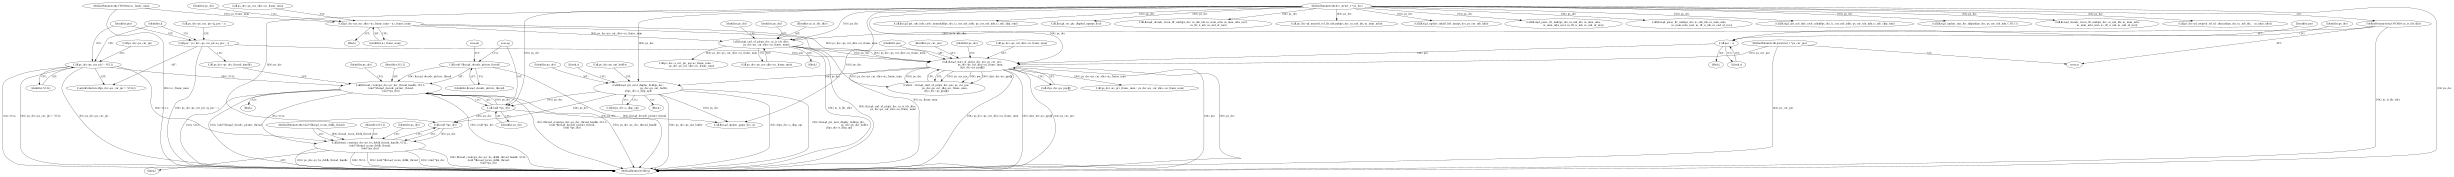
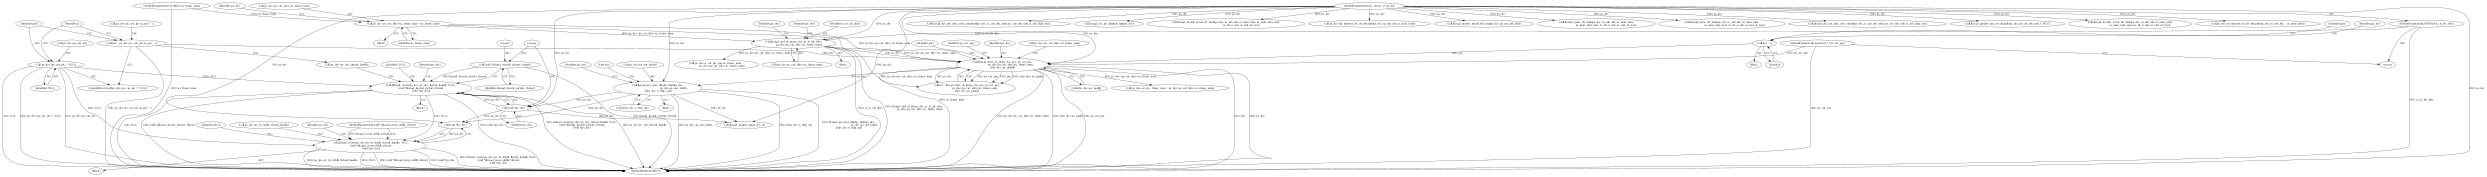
none -> (264, 125)
